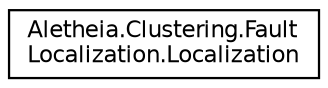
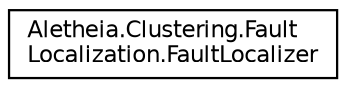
(164, 44) -> (173, 44)
